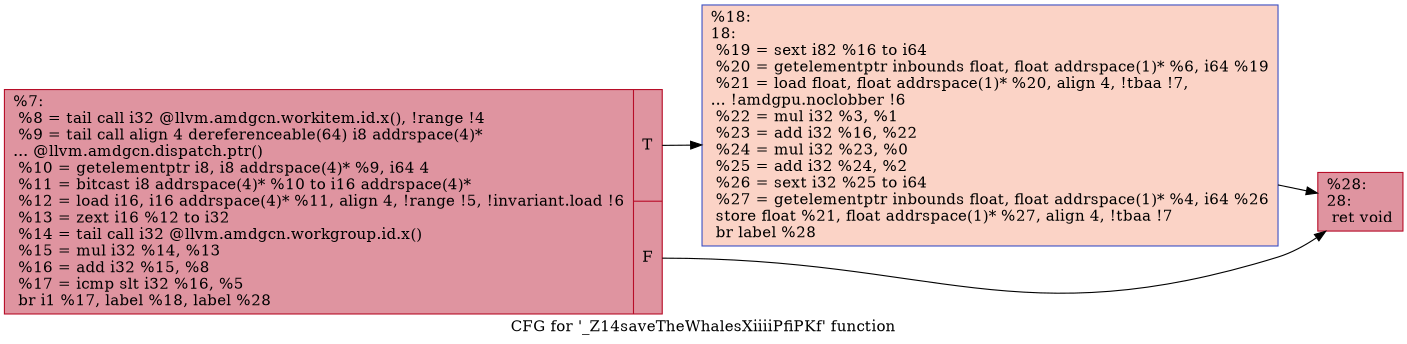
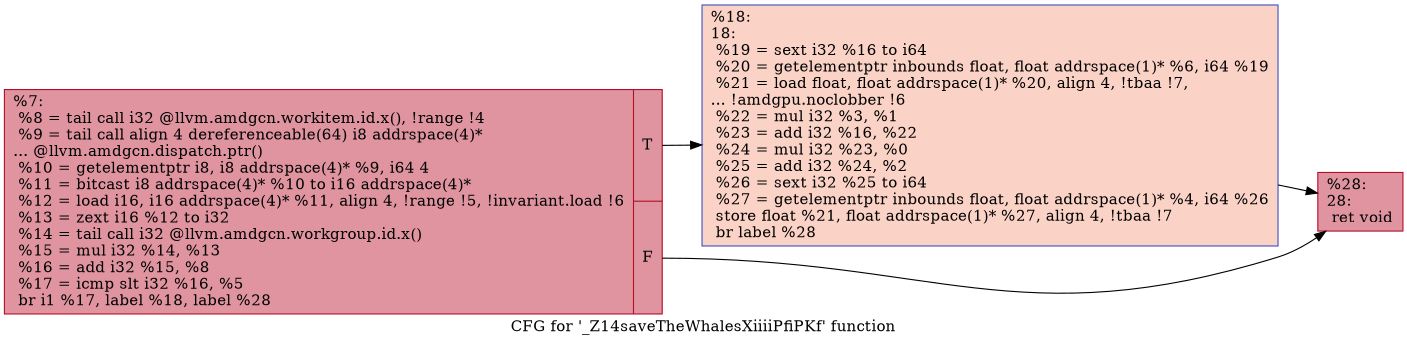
(819, 50) -> (819, 50)
